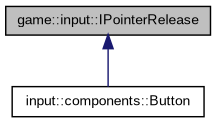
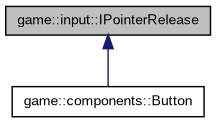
(108, 102) -> (108, 102)
